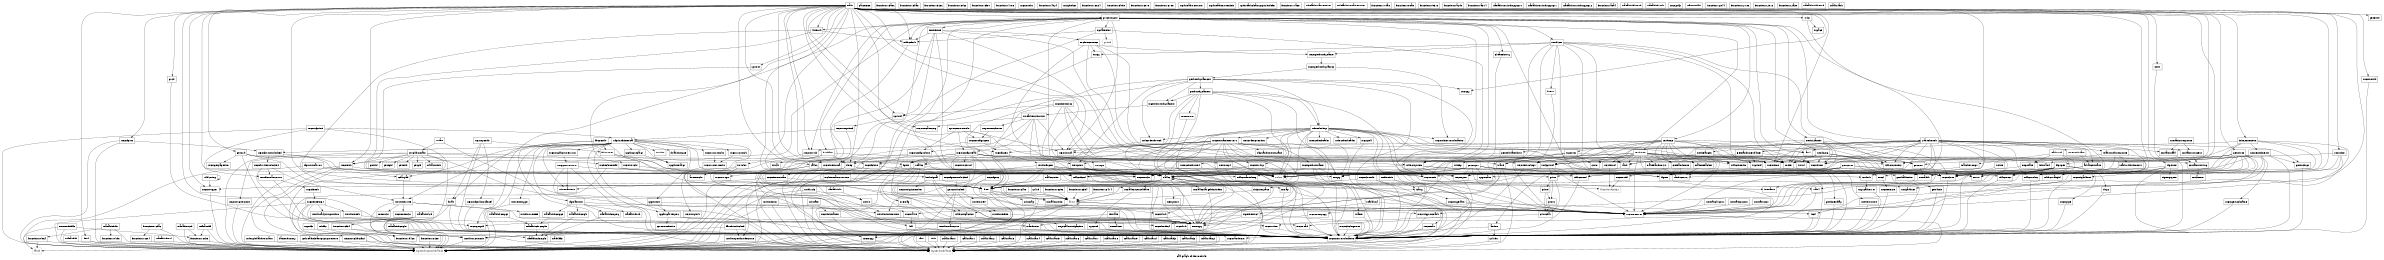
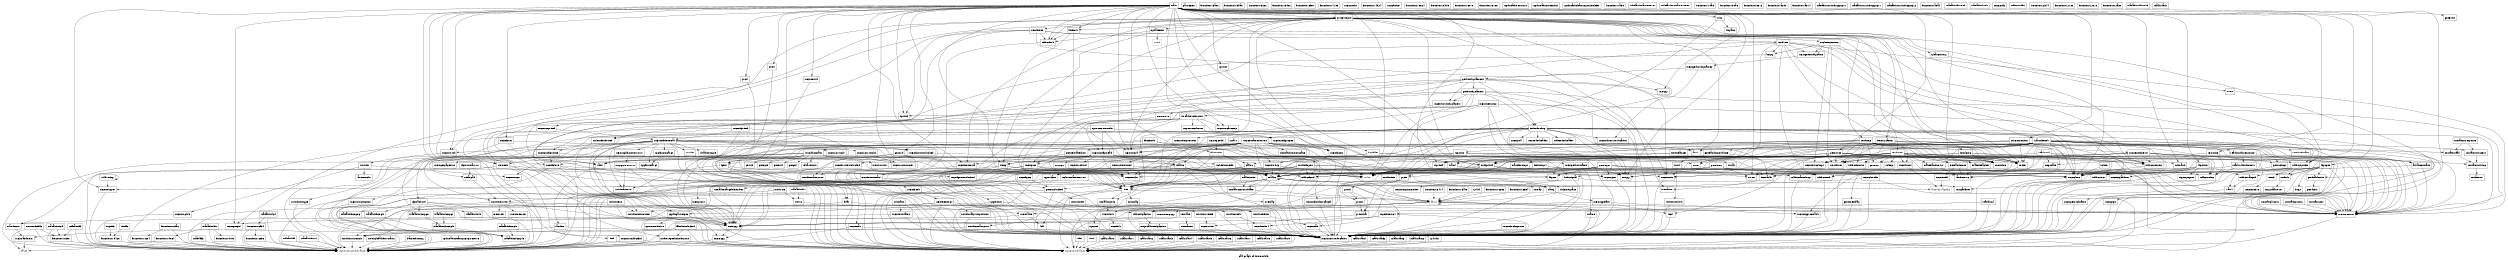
none -> (2121, 156)
